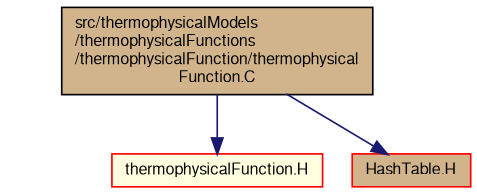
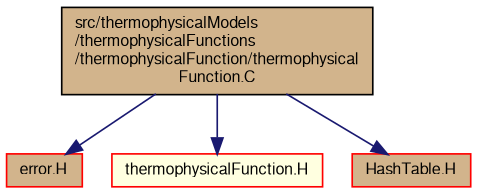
none -> (44, 170)
